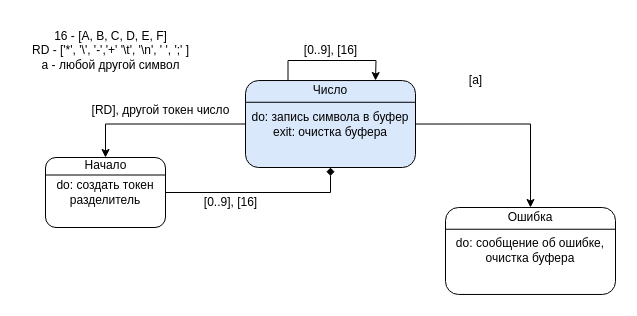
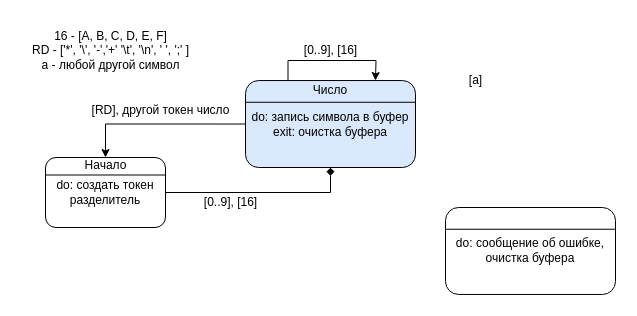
(512, 124) -> none
(530, 218) -> none
